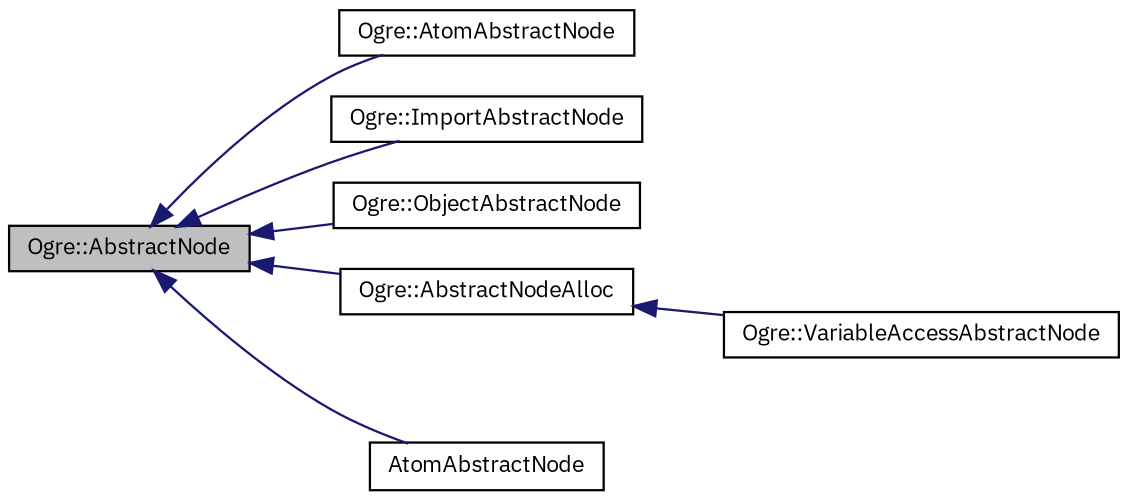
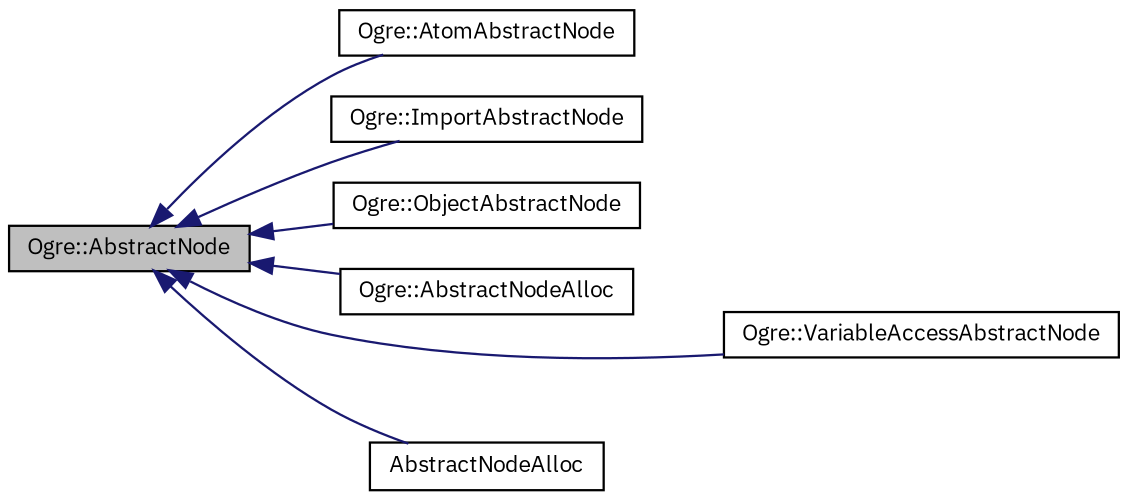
(690, 312) -> (451, 352)
(487, 466) -> (487, 466)
